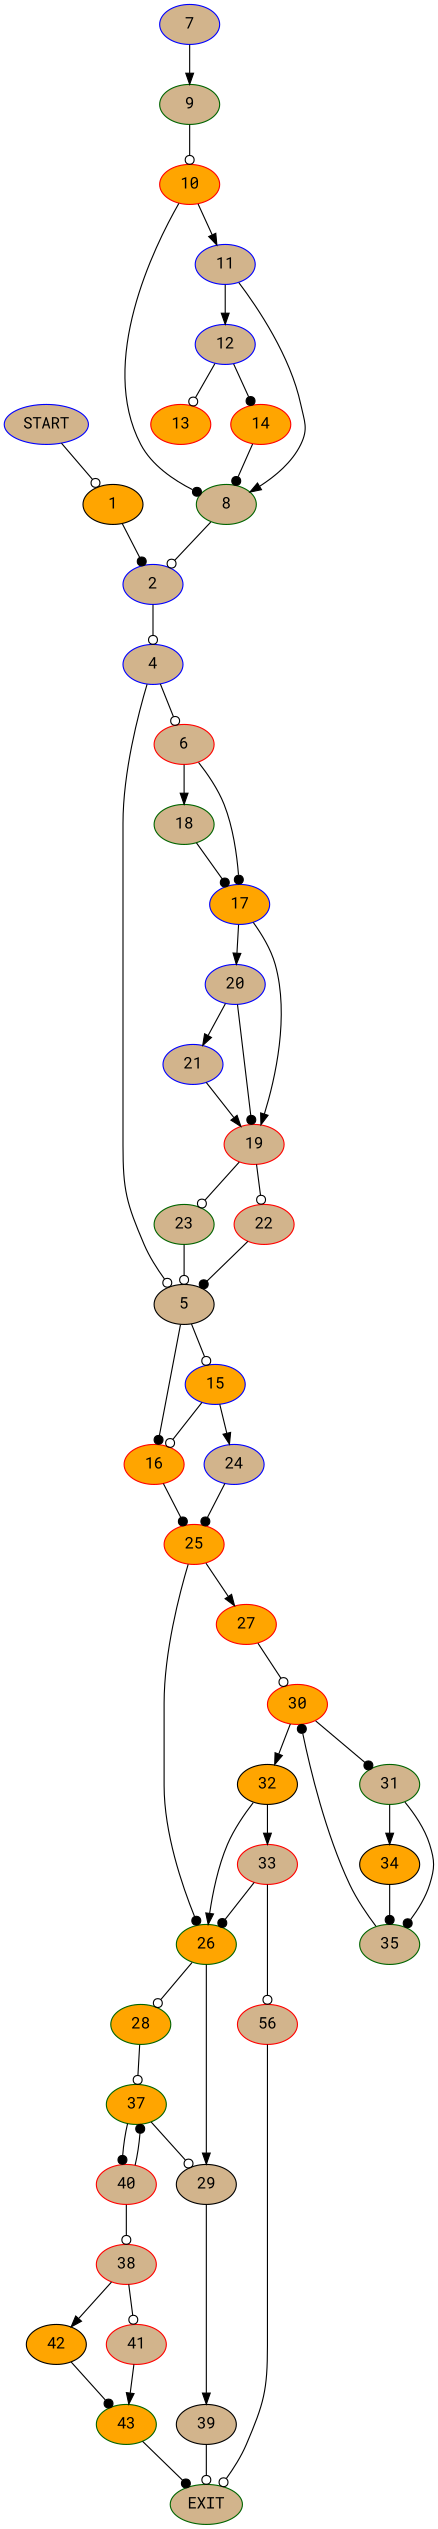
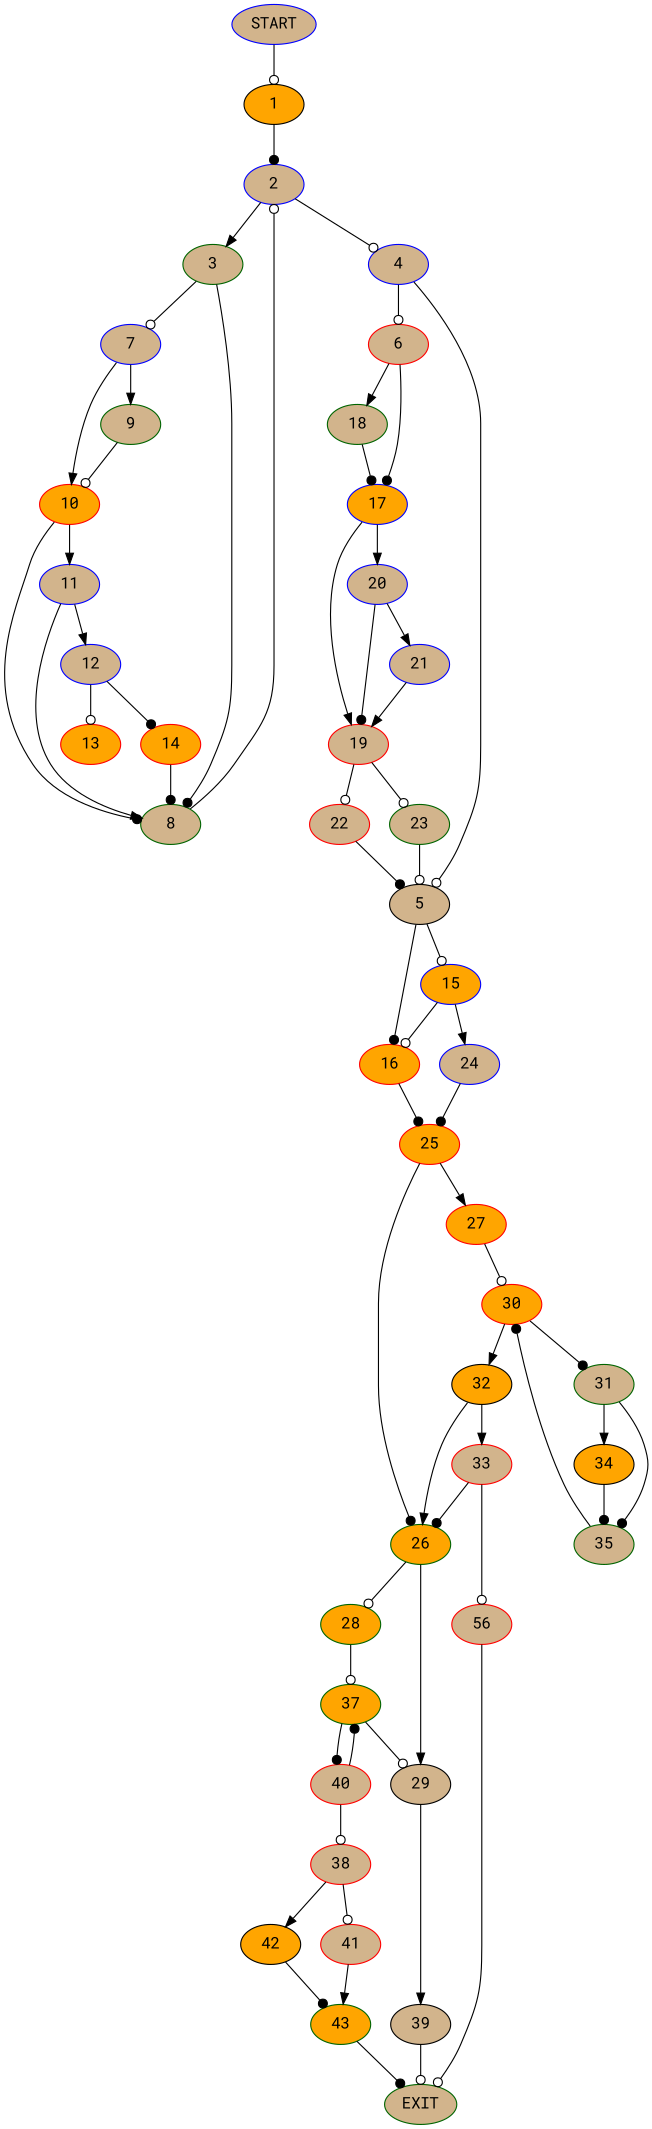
none -> (213, 264)
none -> (87, 415)
